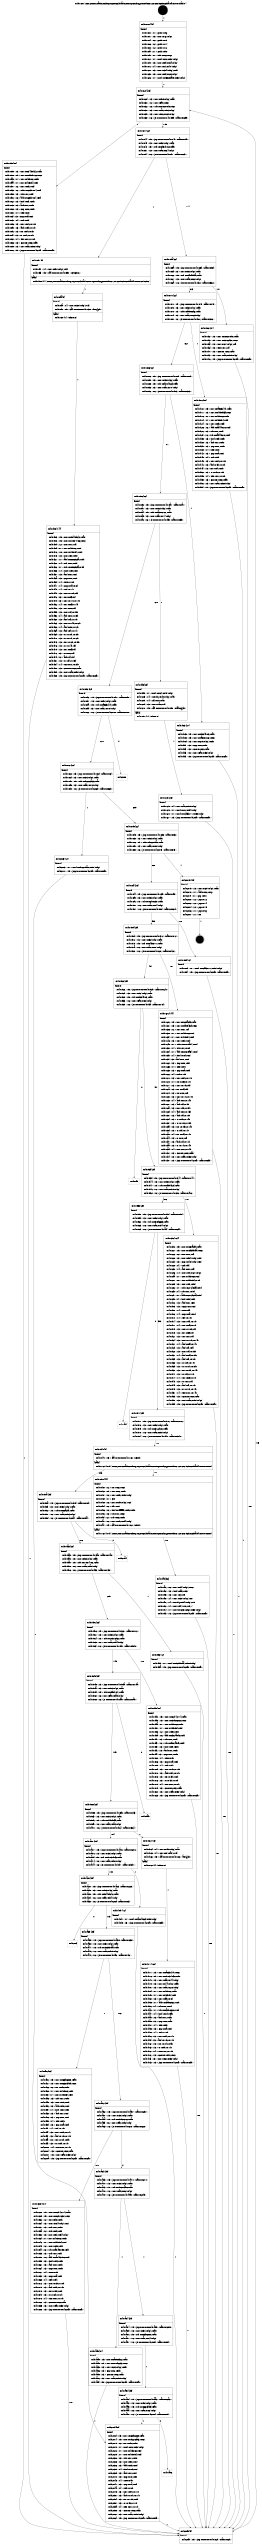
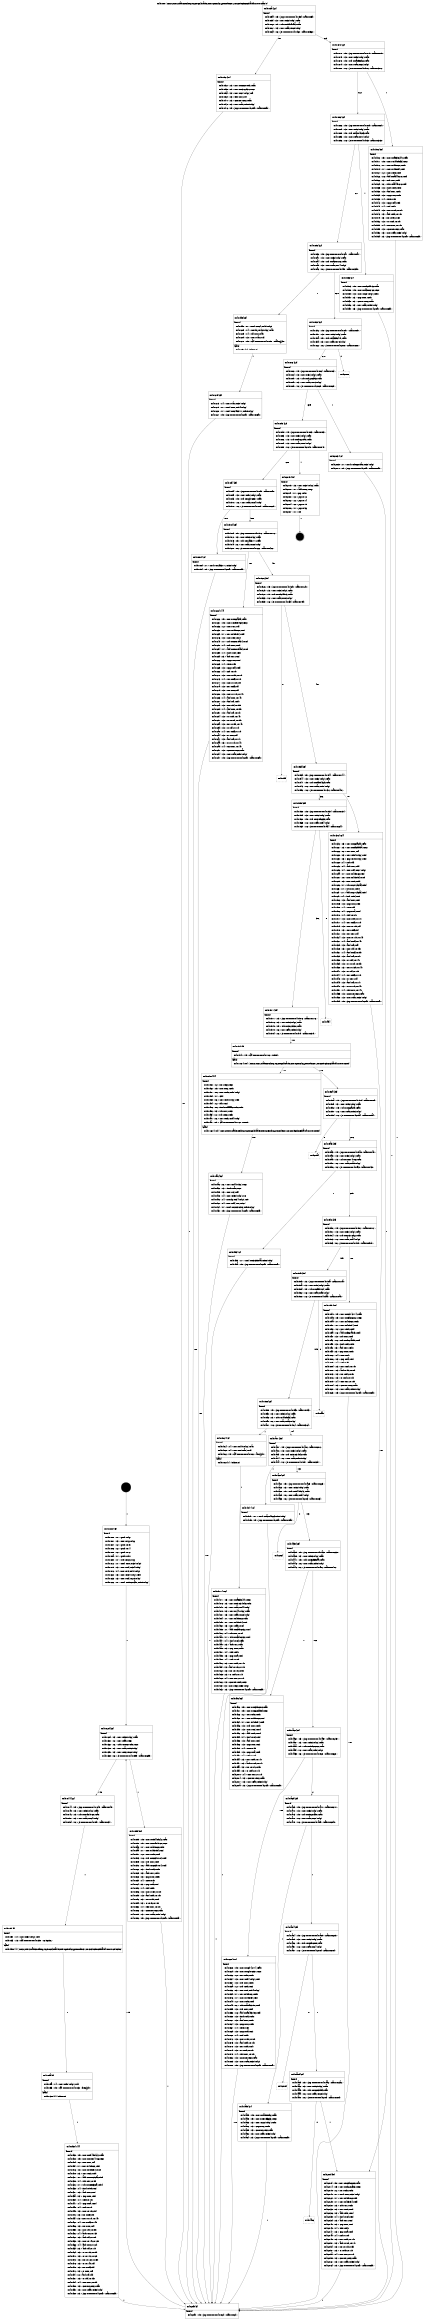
(176, 206) -> none
none -> (282, 2086)
